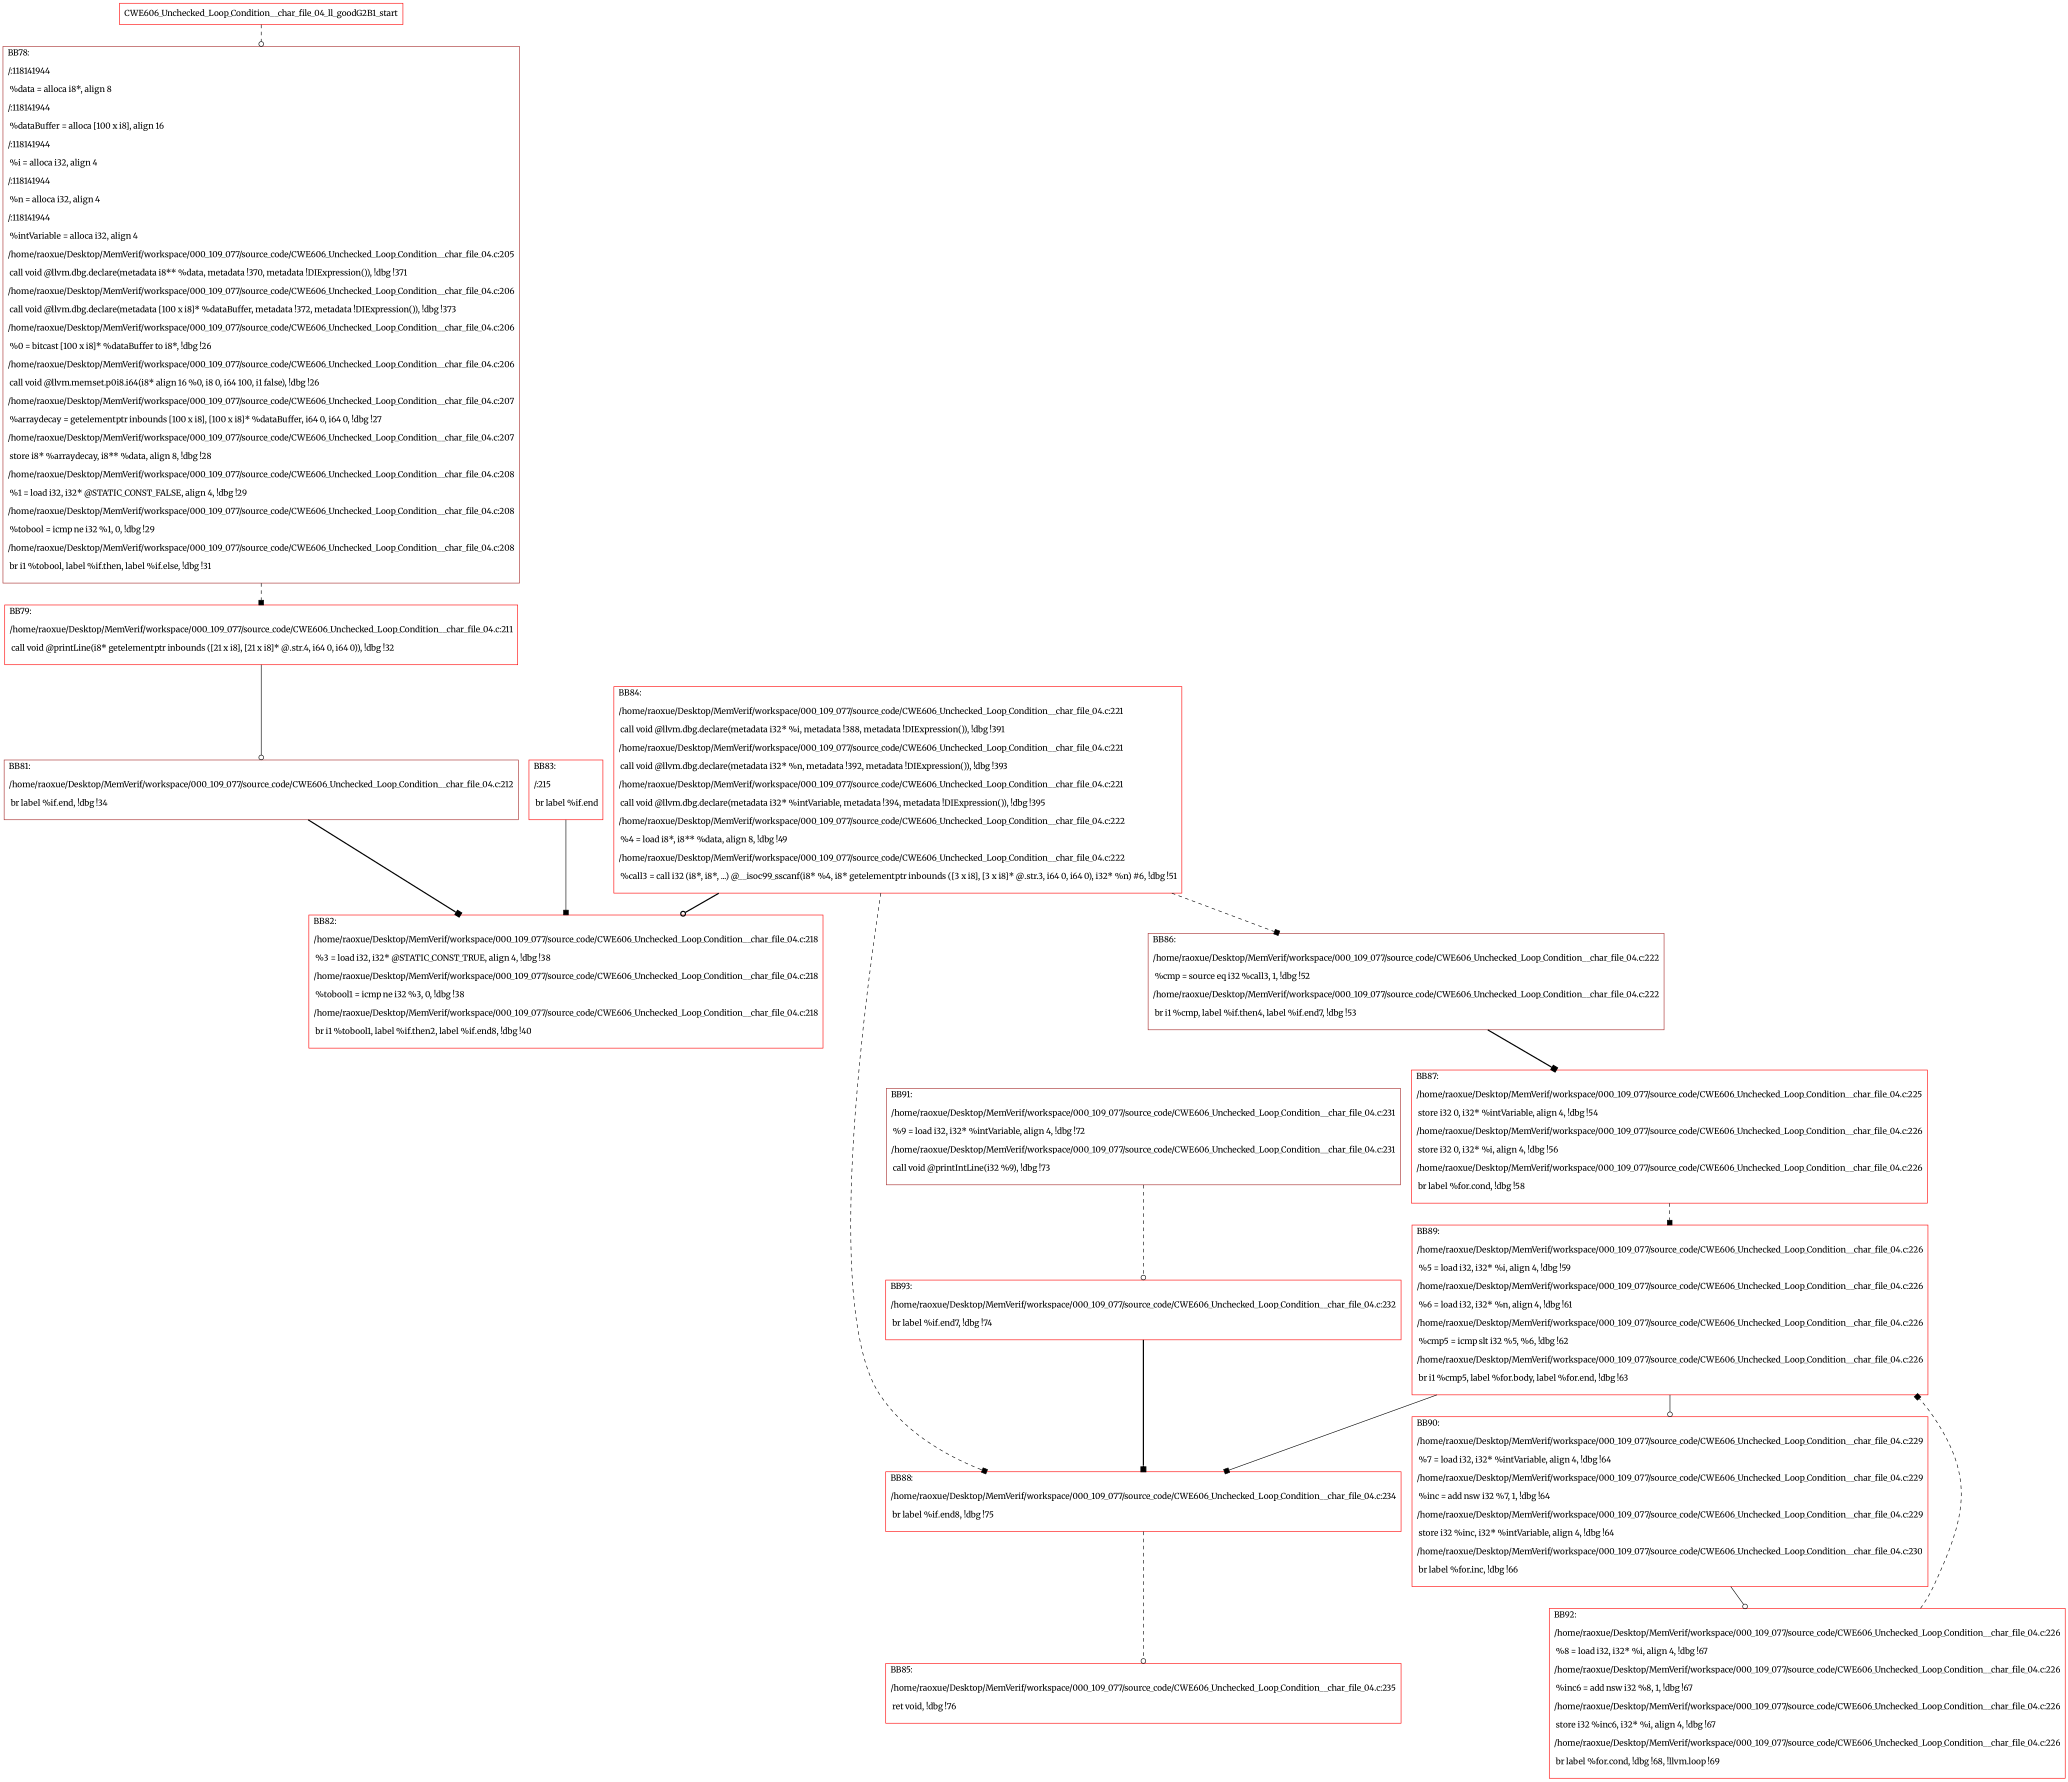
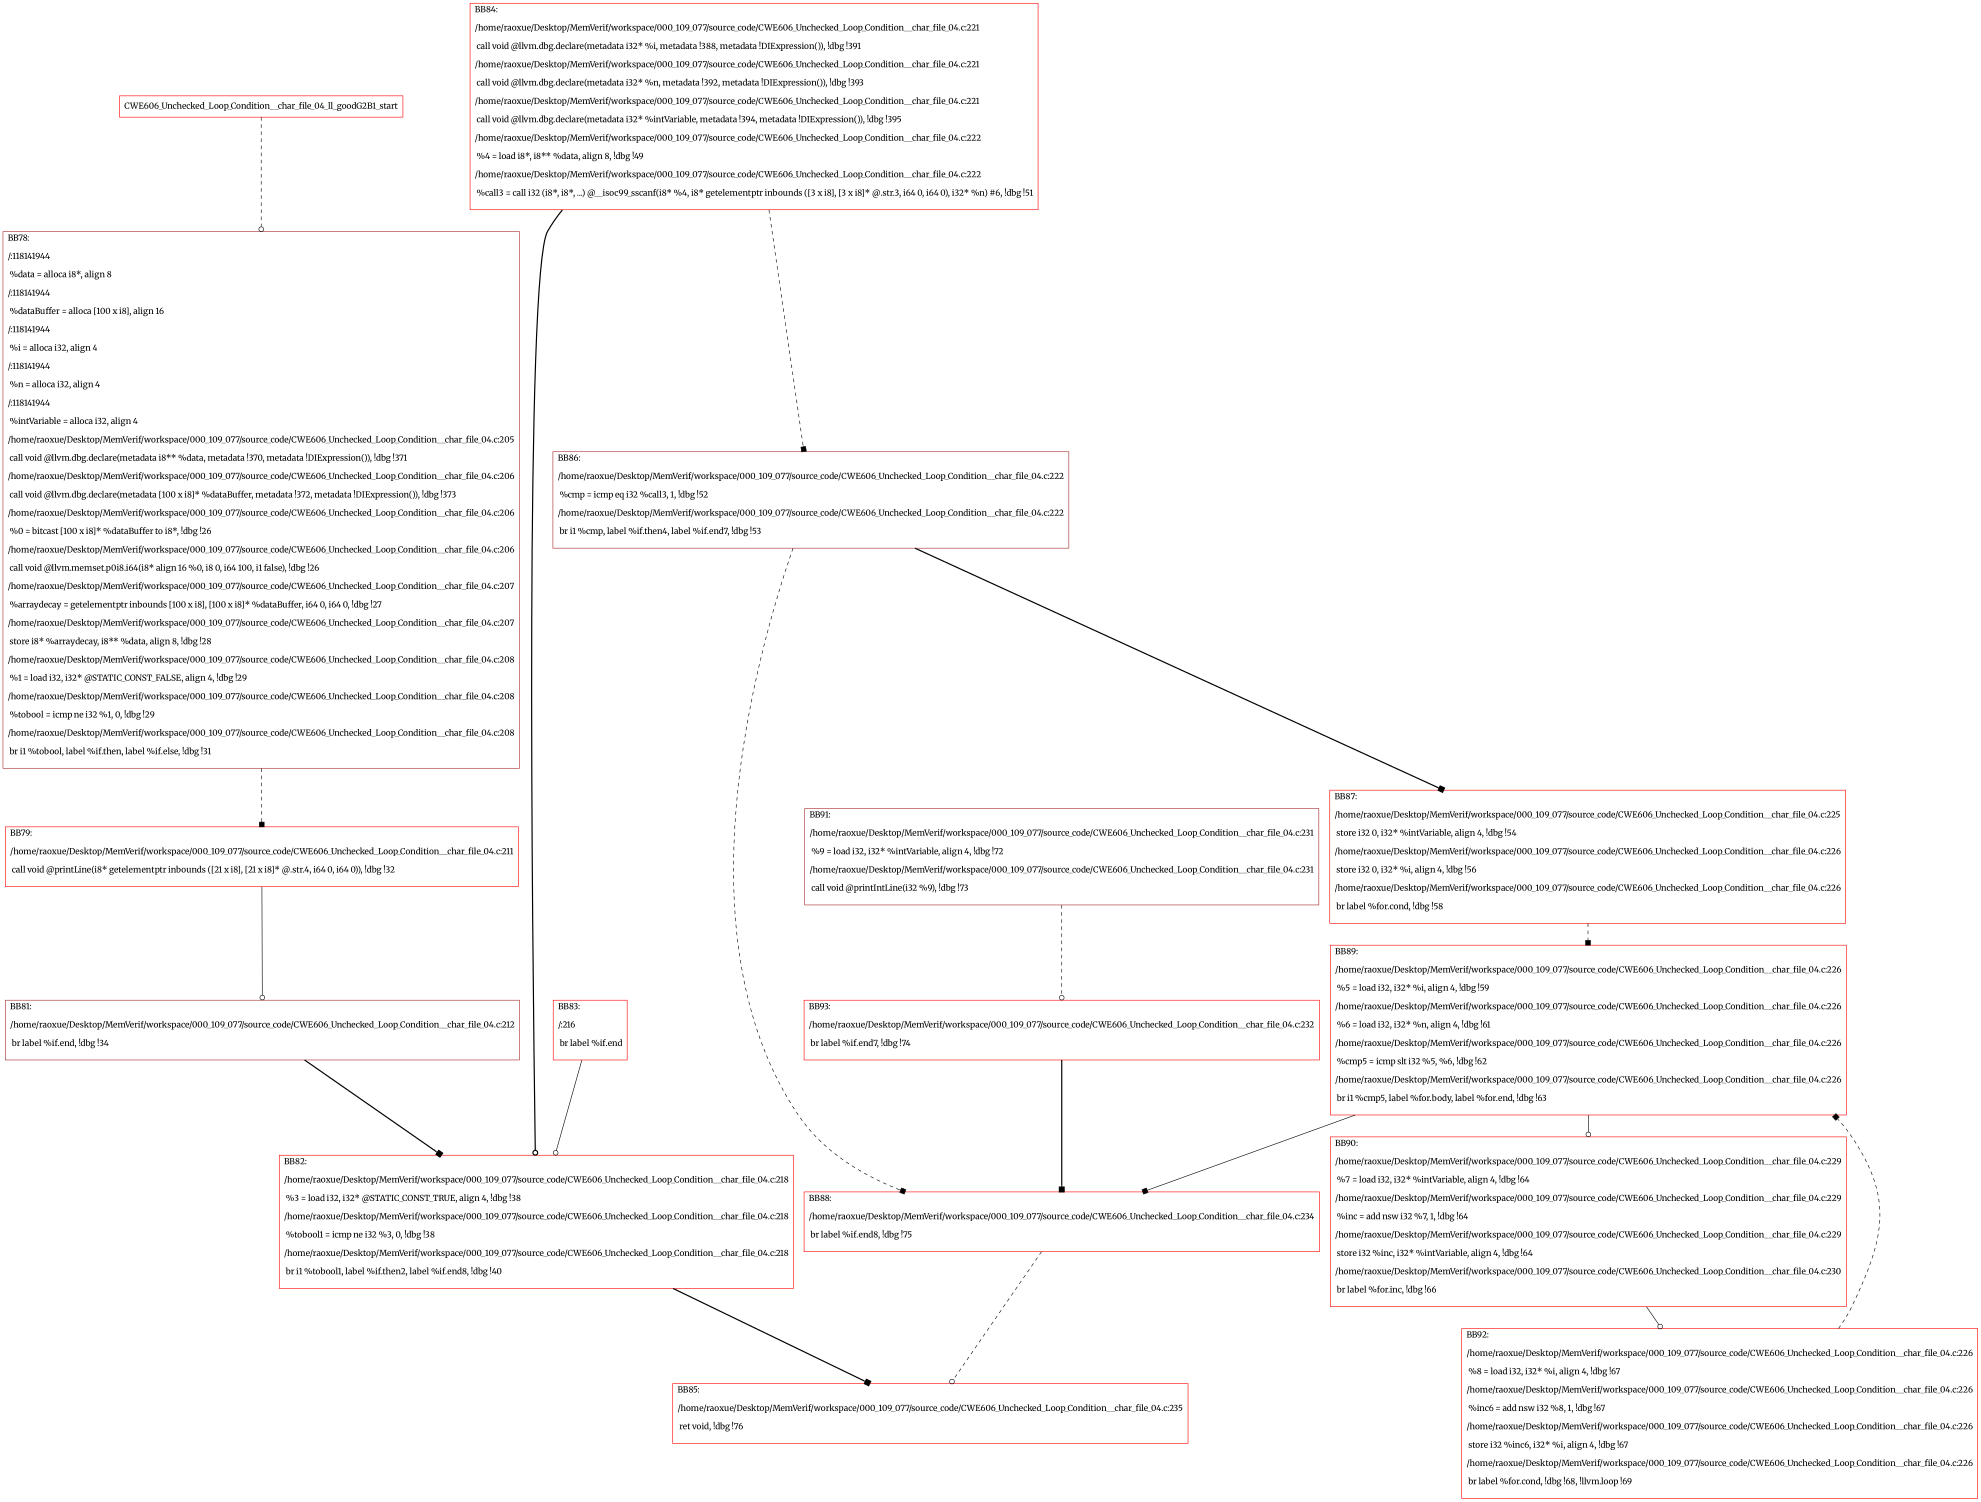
(543, 785) -> (567, 1025)
(566, 864) -> (569, 1105)
(1232, 977) -> (633, 495)
(851, 1209) -> (735, 898)
none -> (769, 1335)
